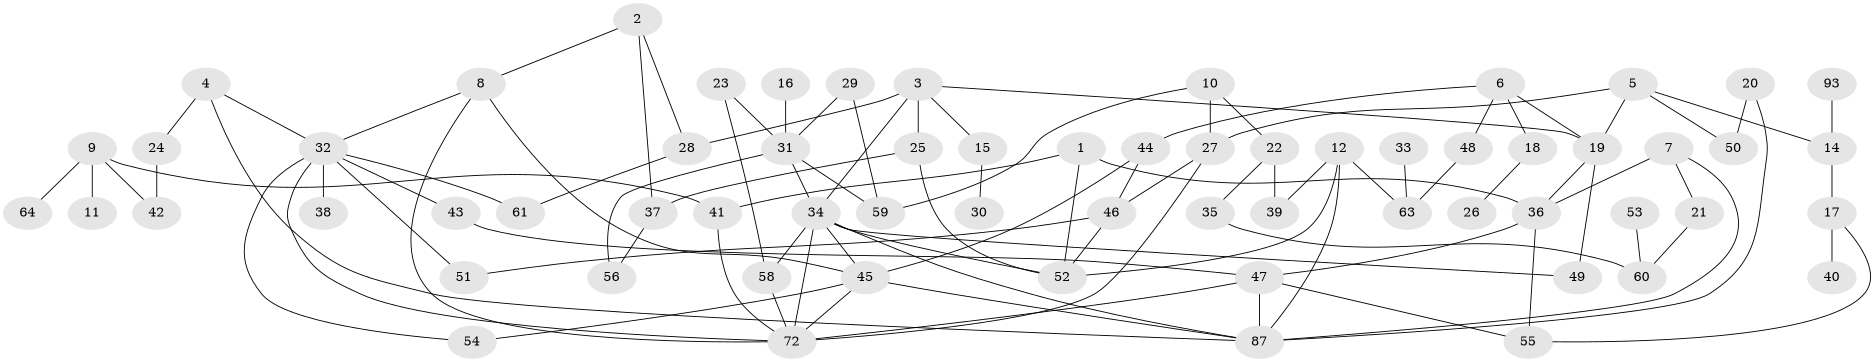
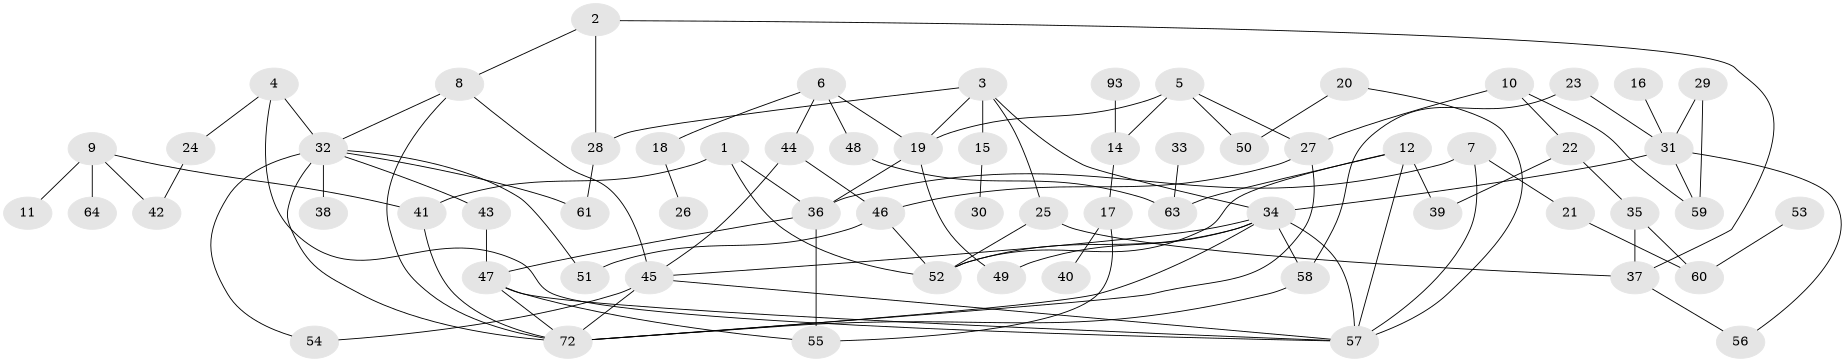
none -> (1635, 239)
(1260, 342) -> (1354, 342)
